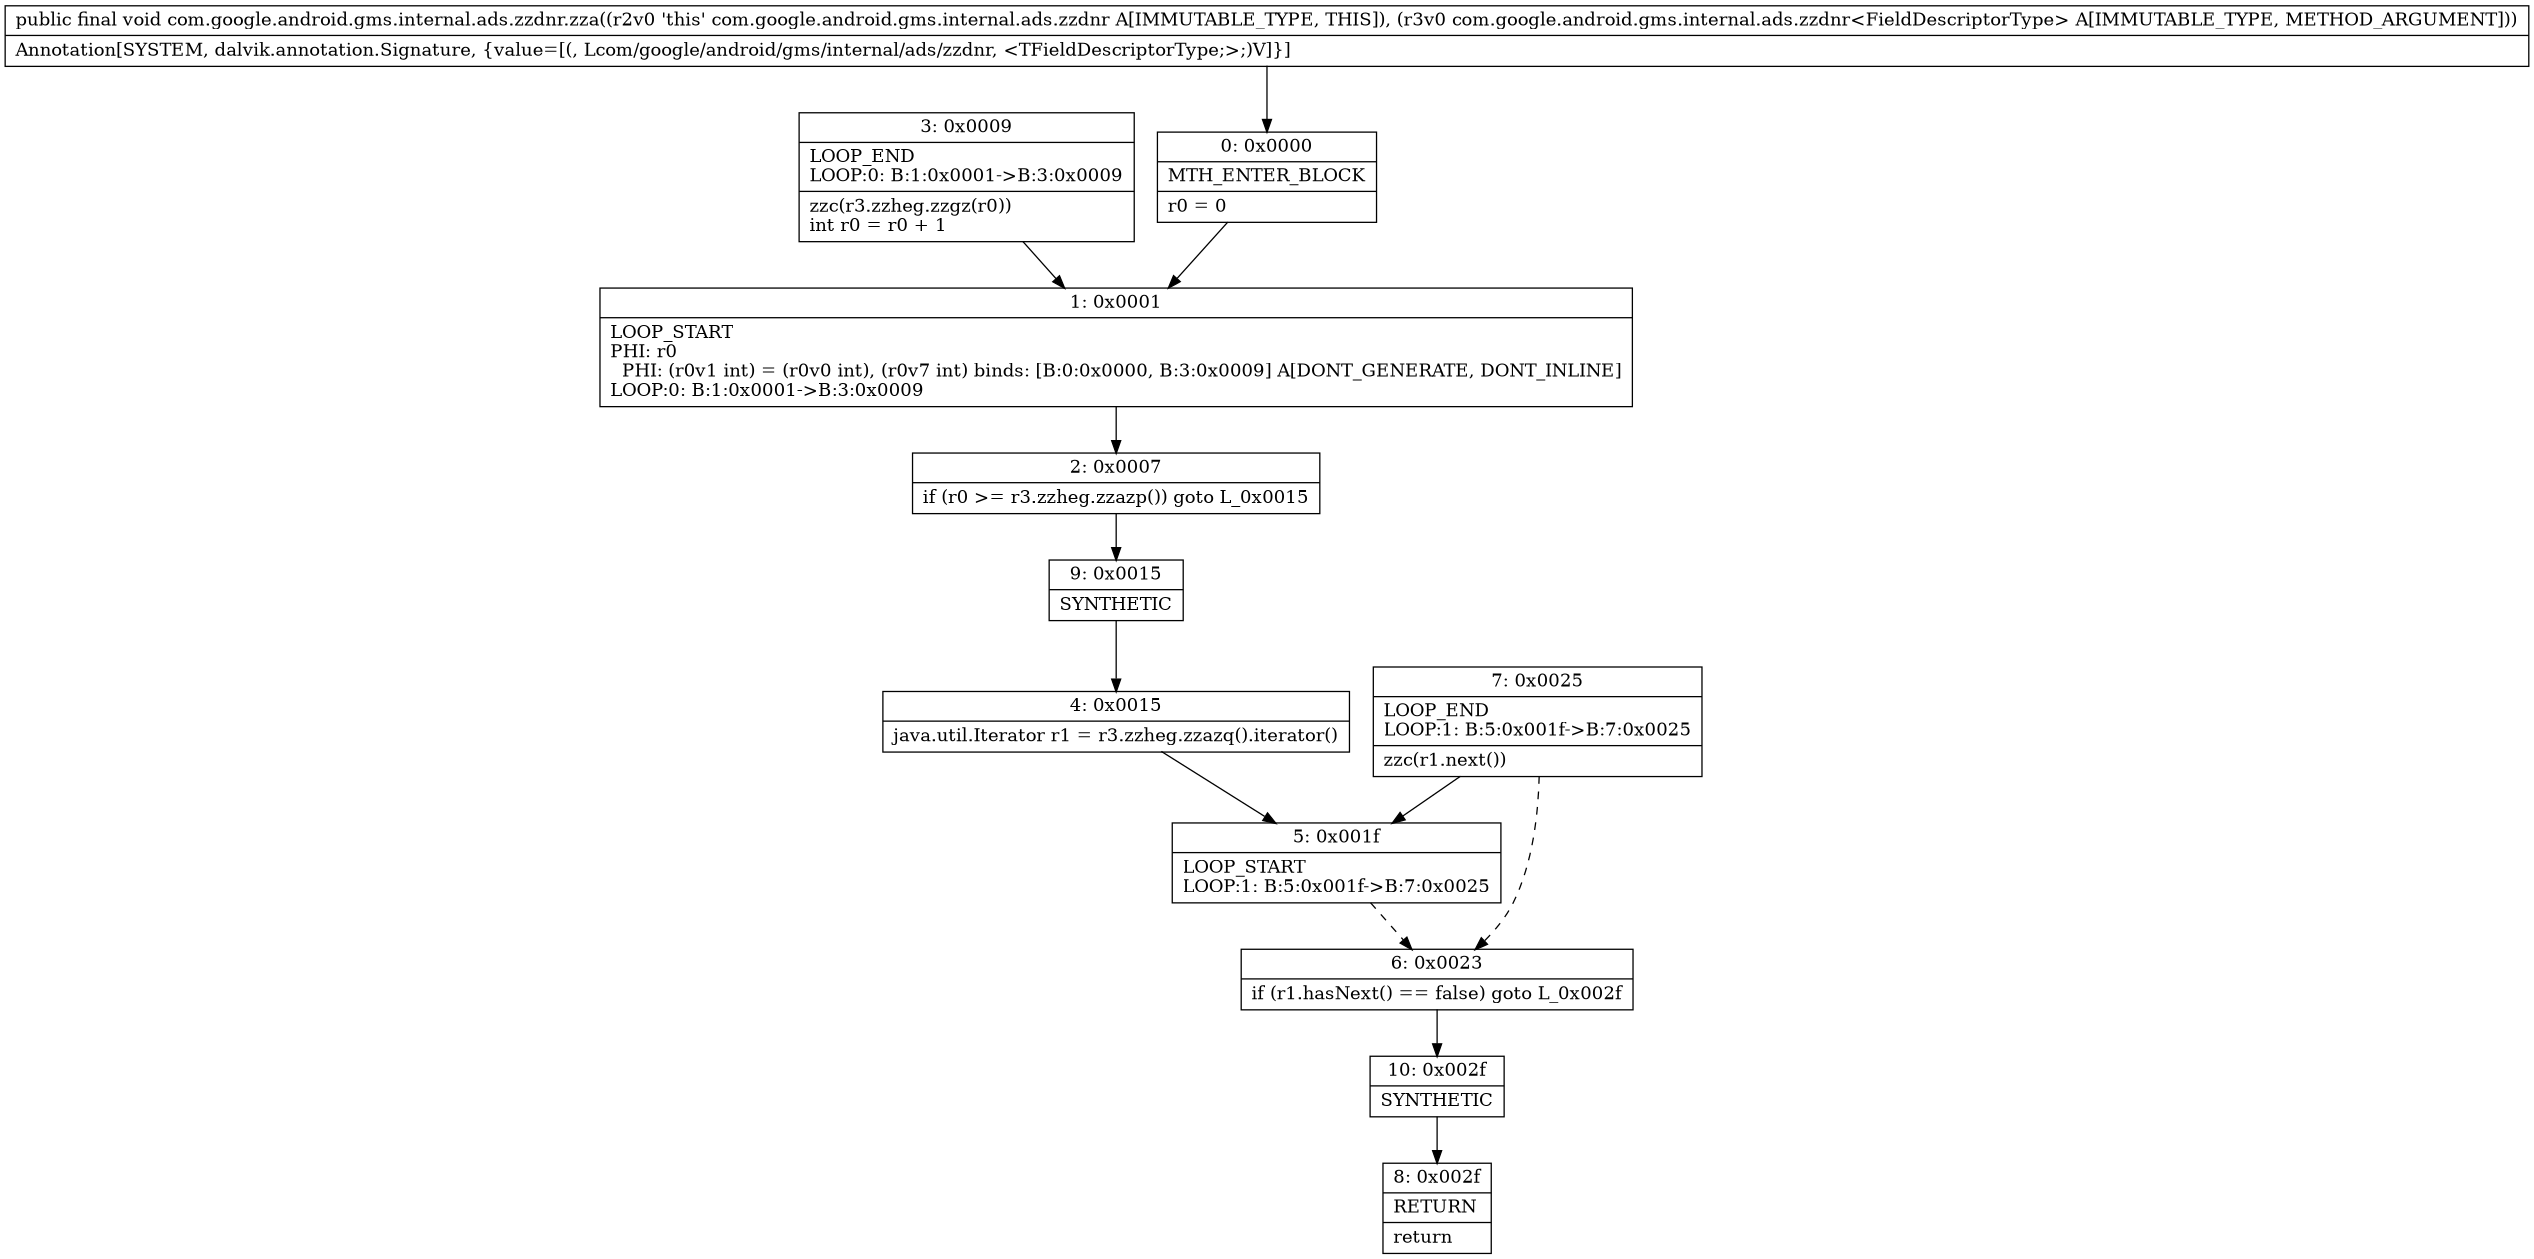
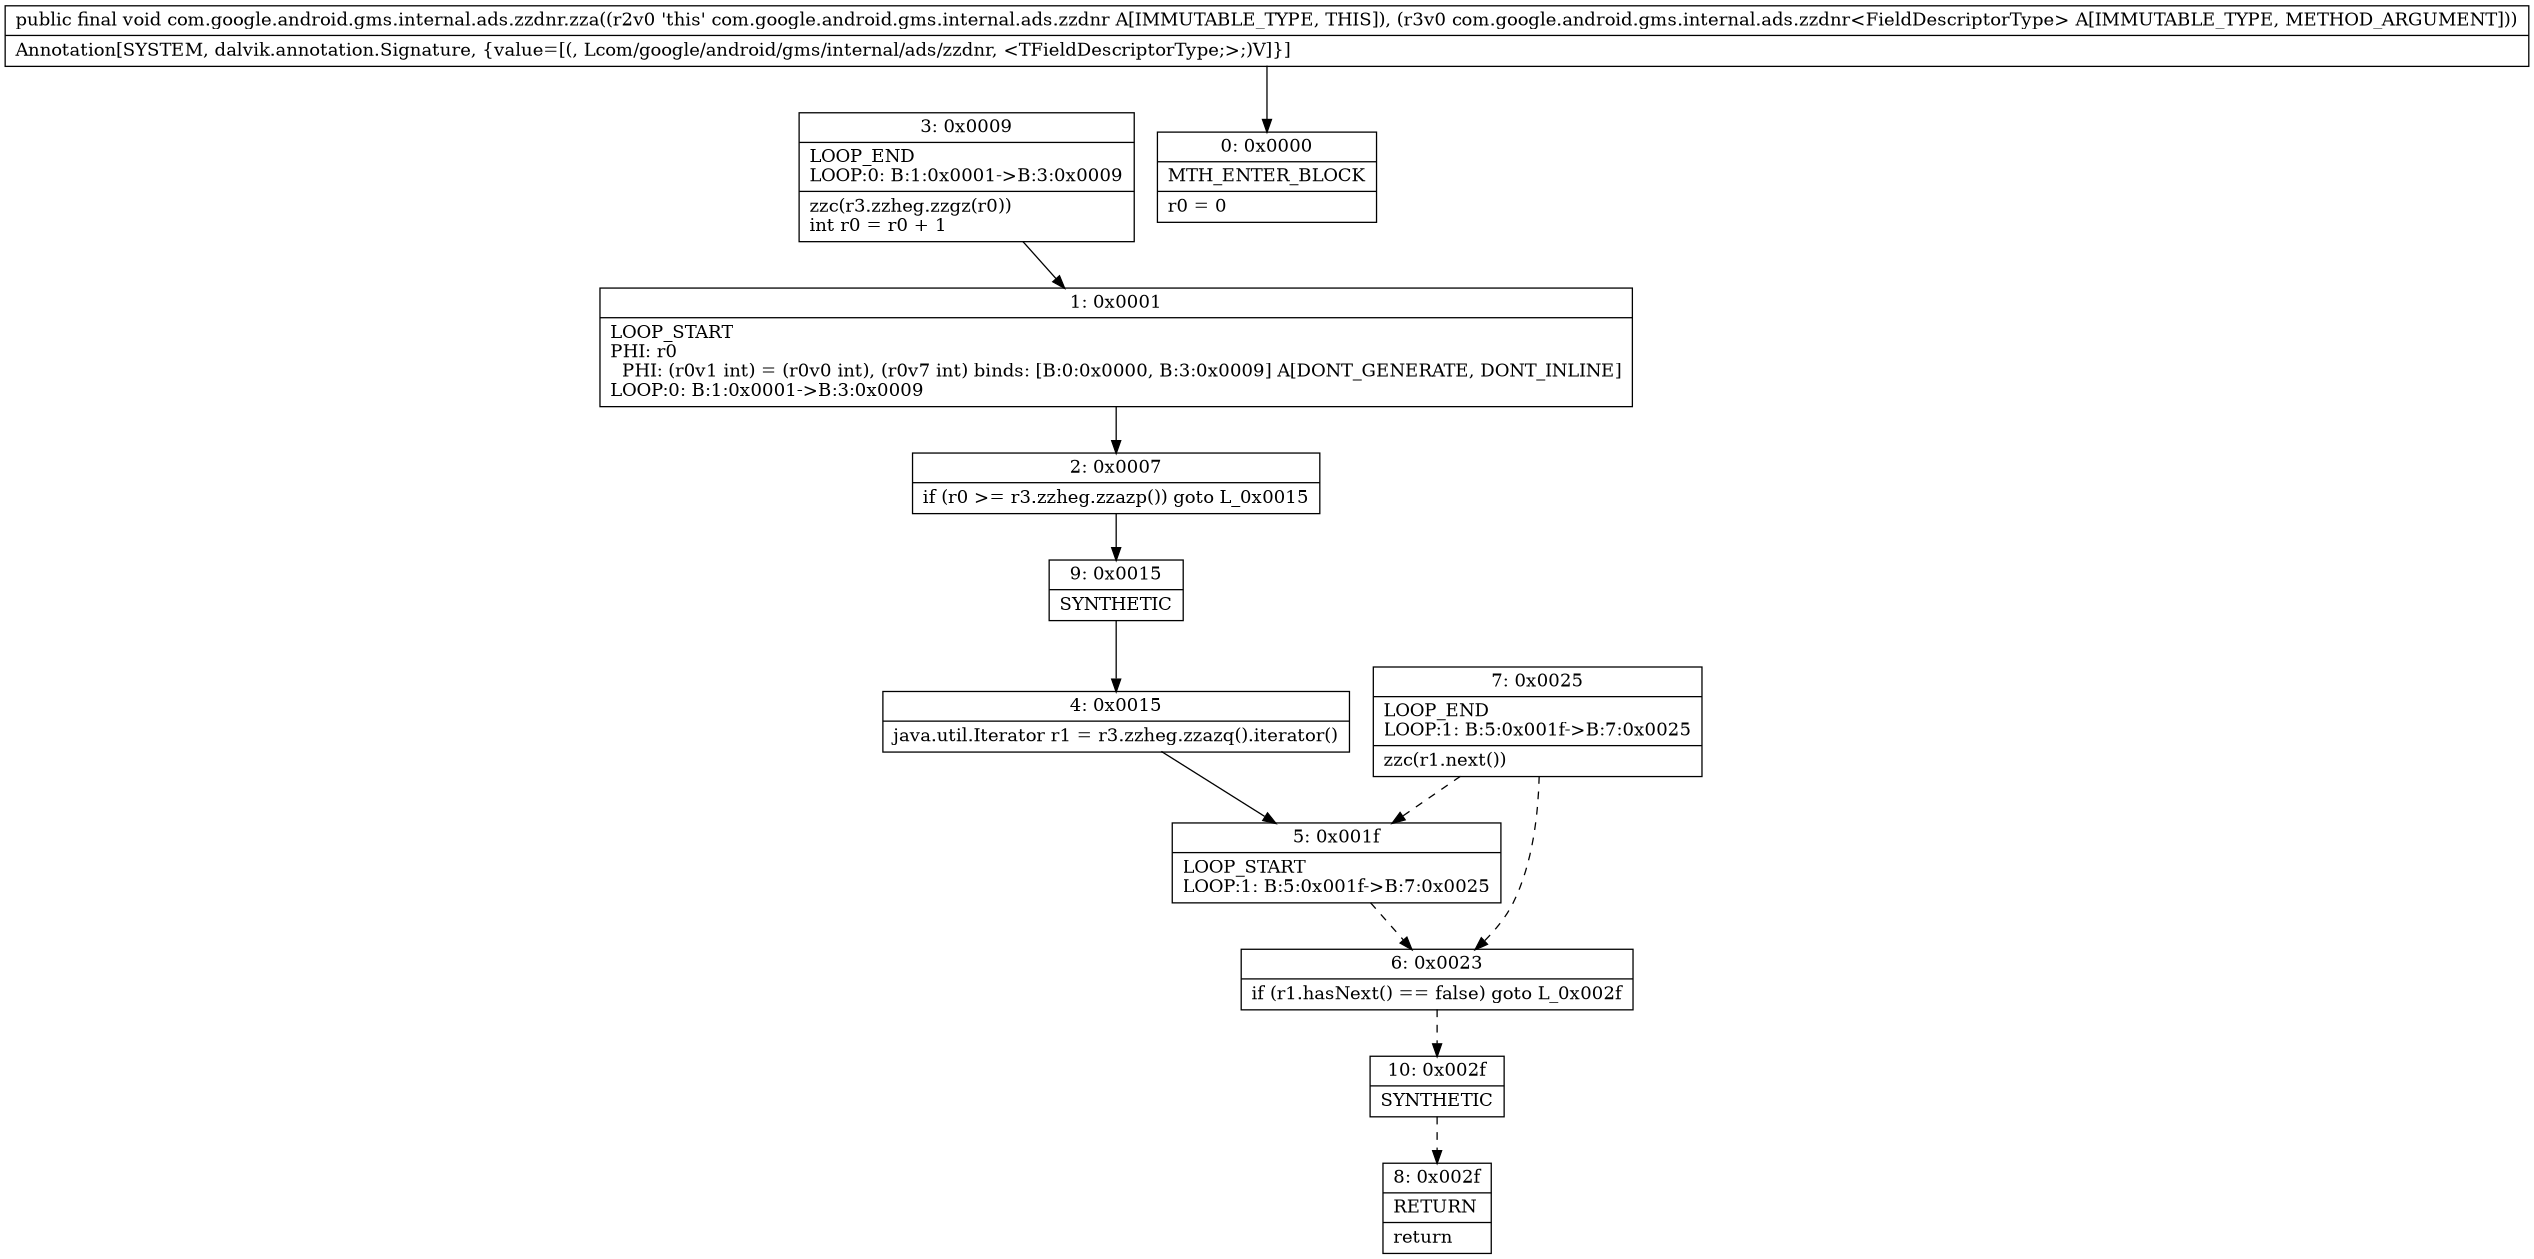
(1202, 250) -> none
(1432, 796) -> (1432, 796)
(1437, 1027) -> (1437, 1027)
(1437, 1134) -> (1437, 1134)
